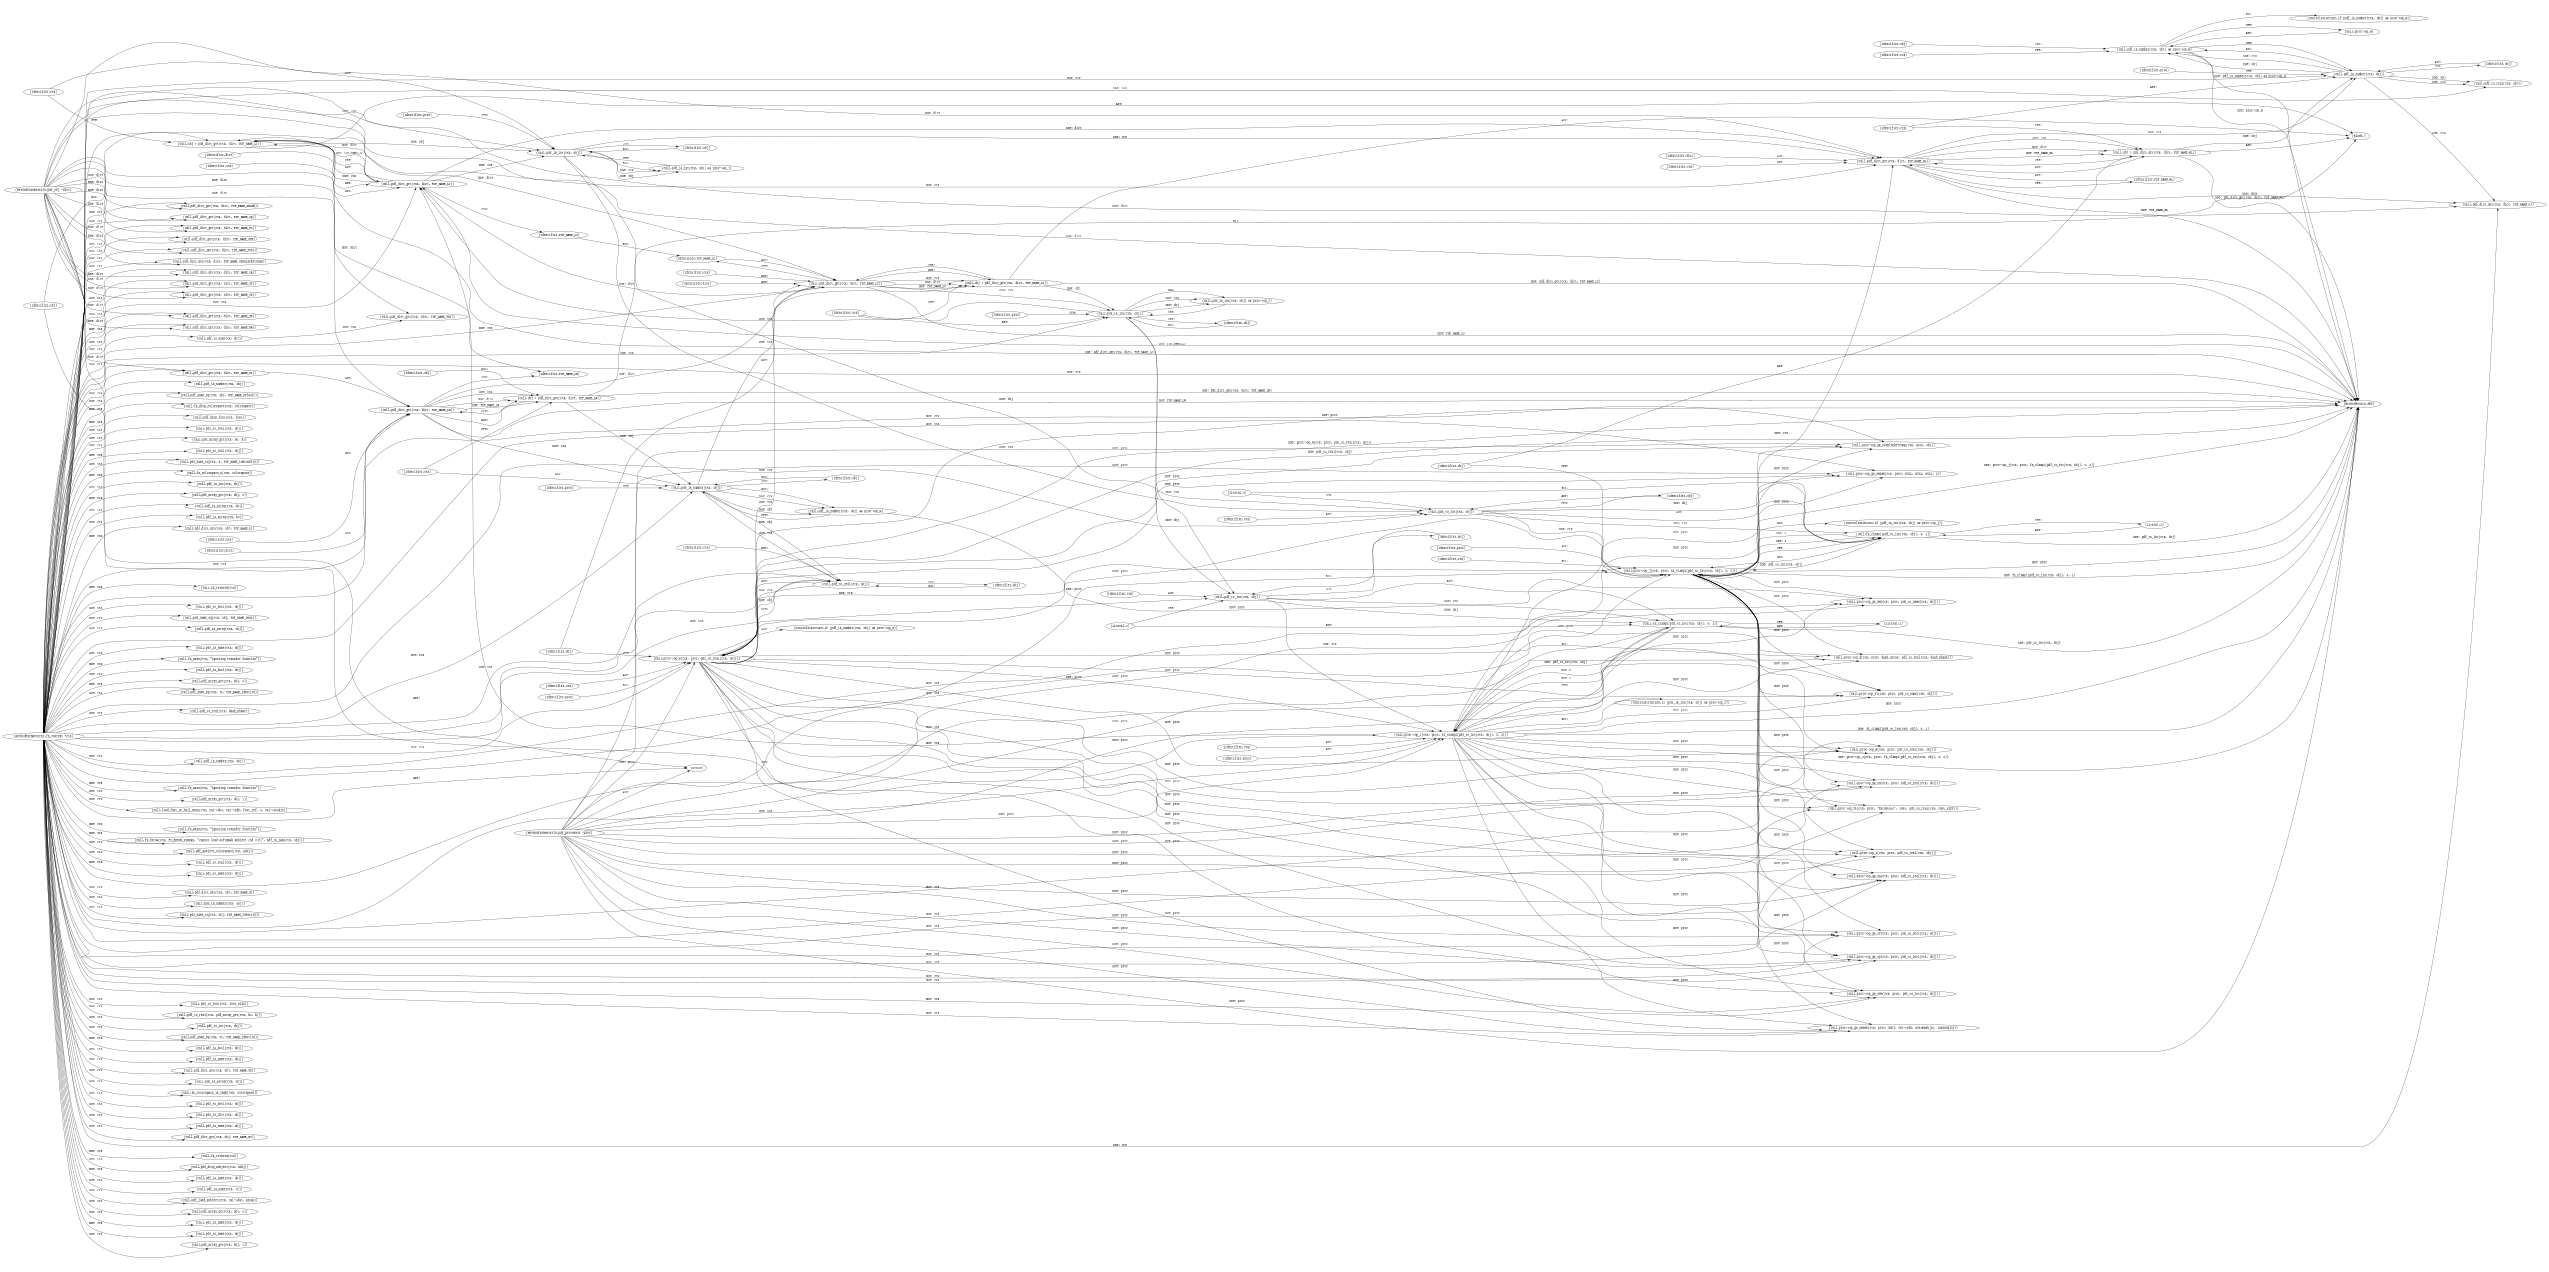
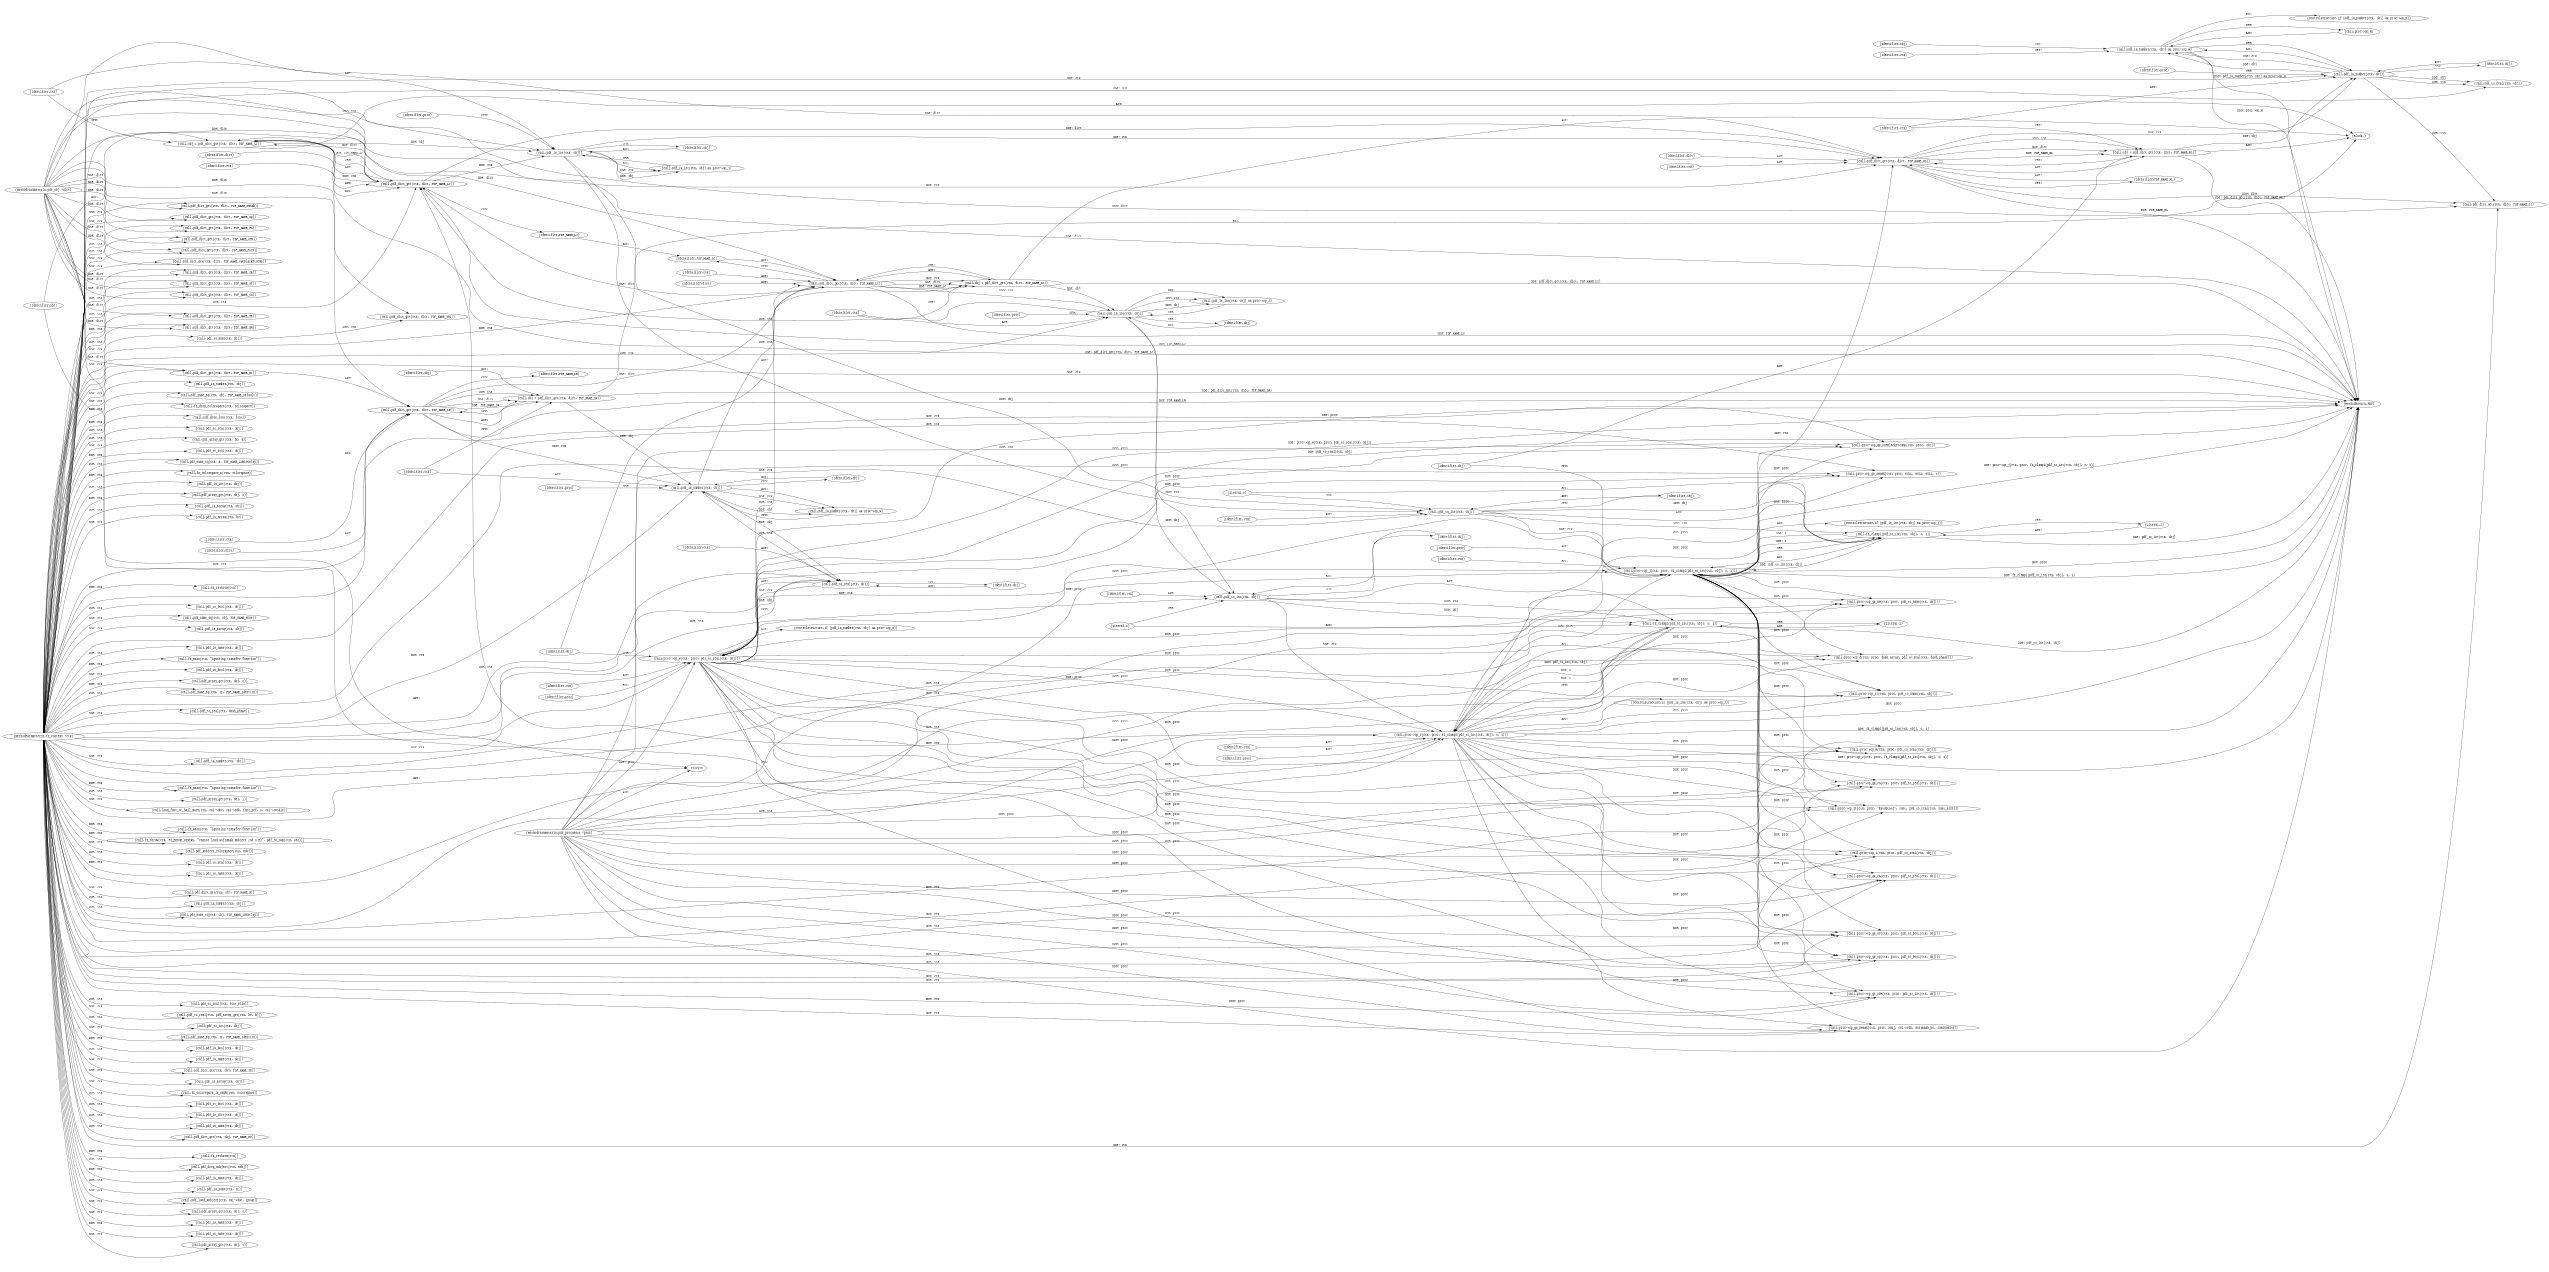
(327, 177) -> (223, 131)
(219, 529) -> none
(1369, 607) -> (1284, 629)
